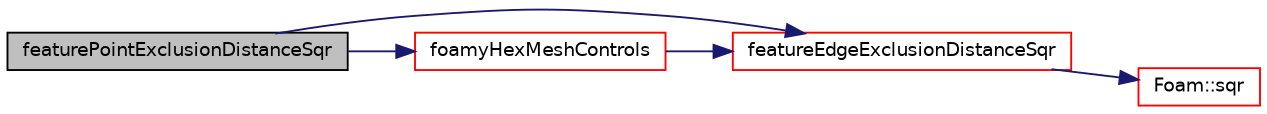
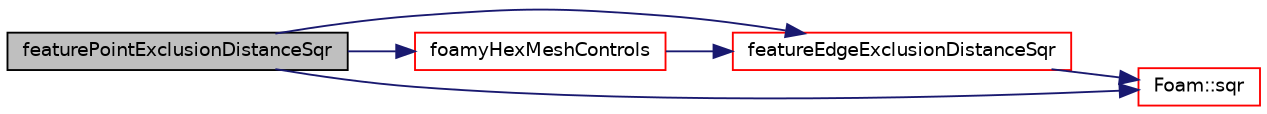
none -> (697, 98)
